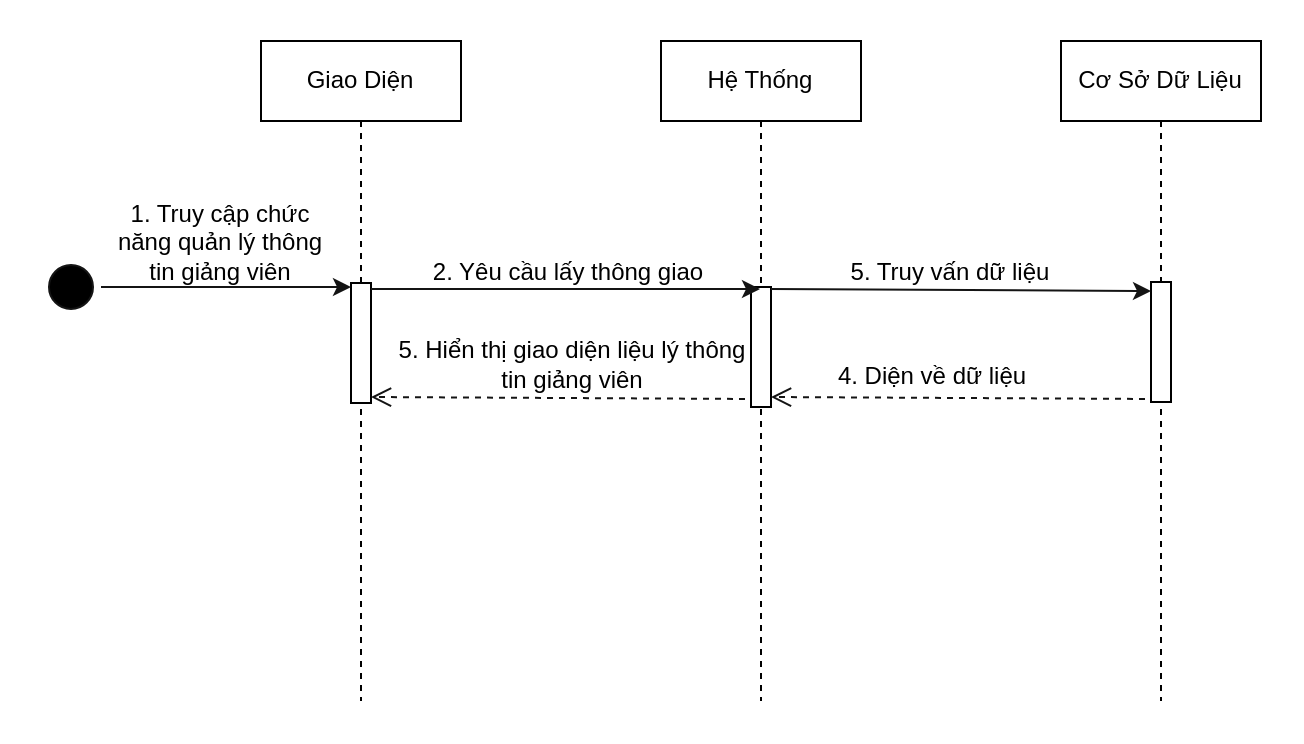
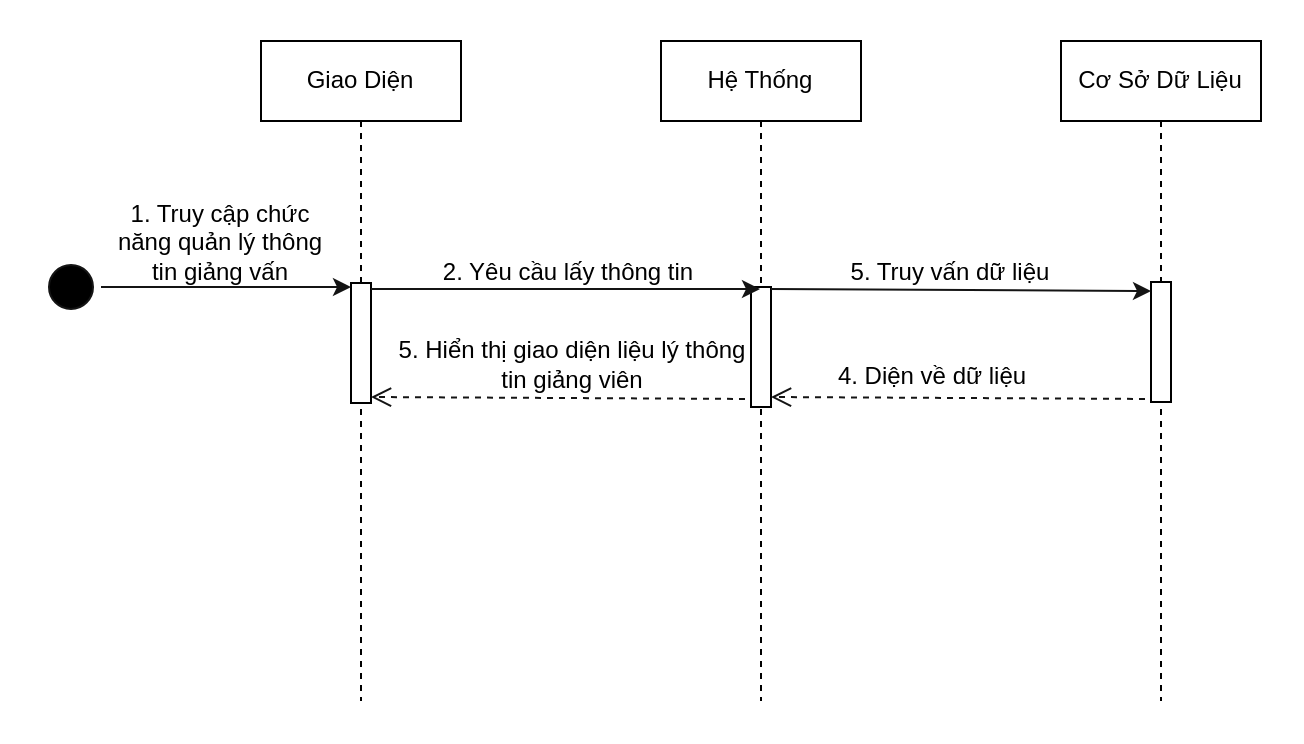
(221, 243) -> (221, 243)
(569, 273) -> (569, 273)
